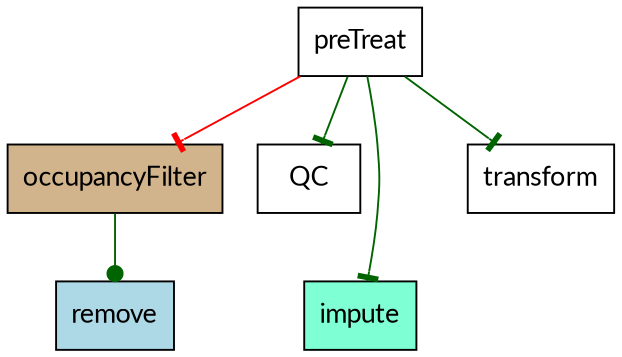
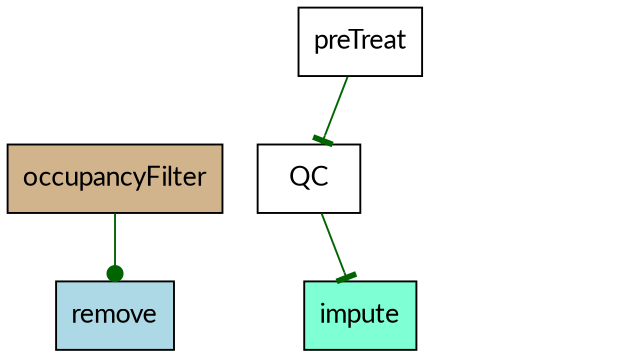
(242, 108) -> none
(379, 174) -> (333, 243)
(541, 179) -> none
